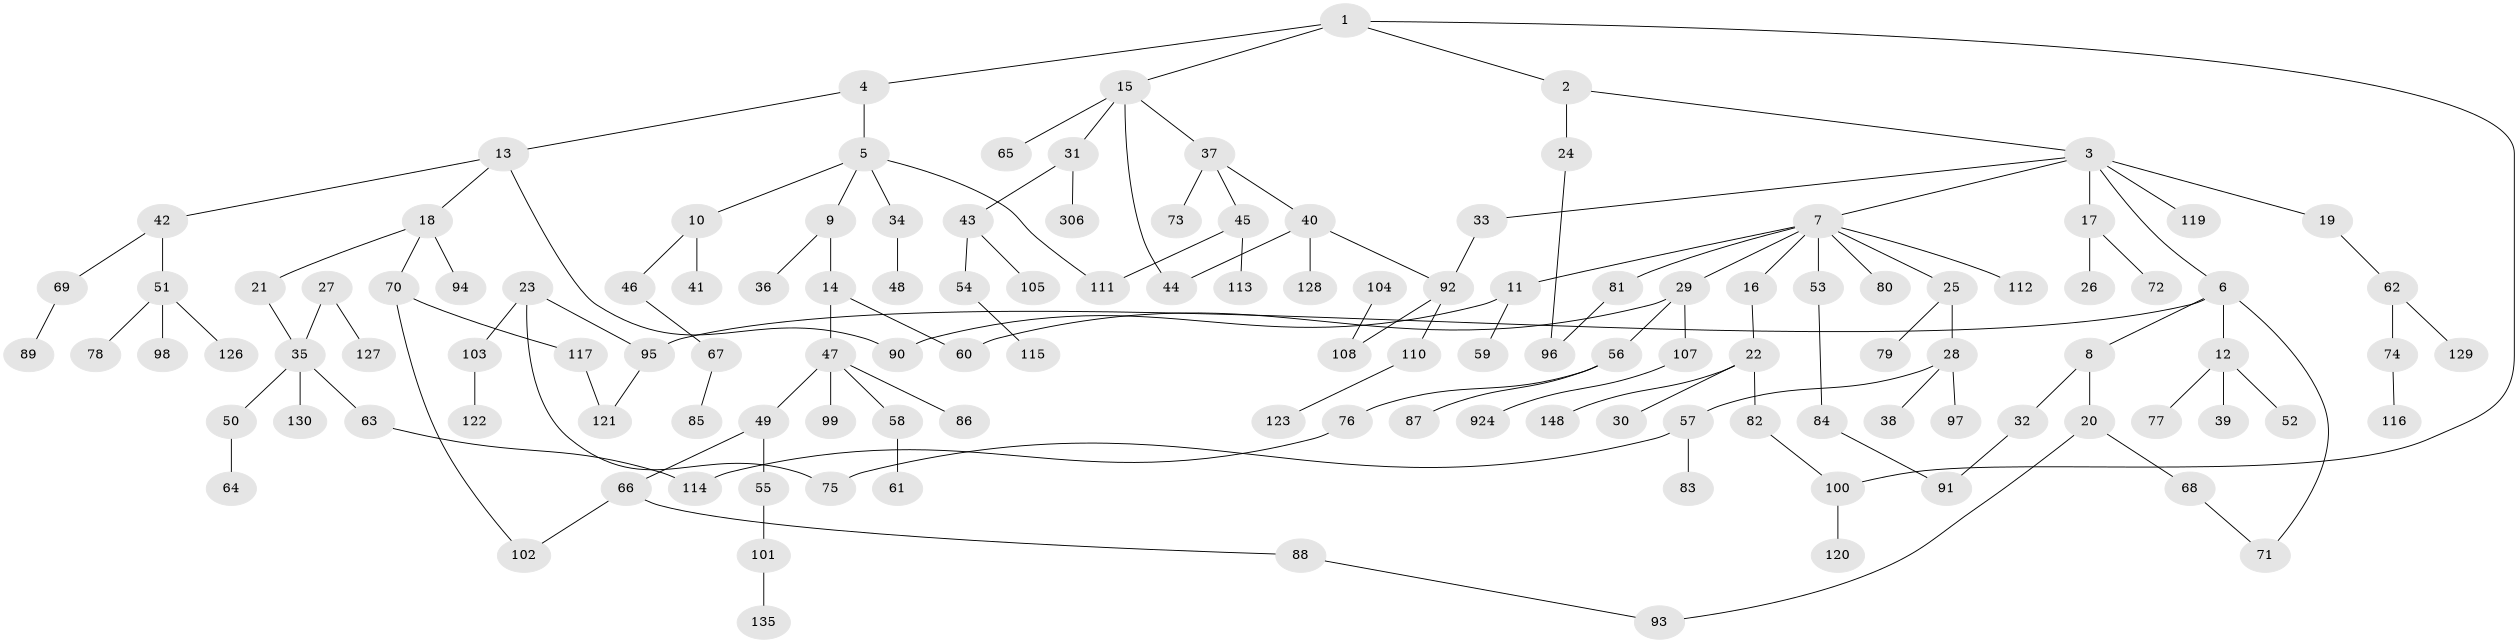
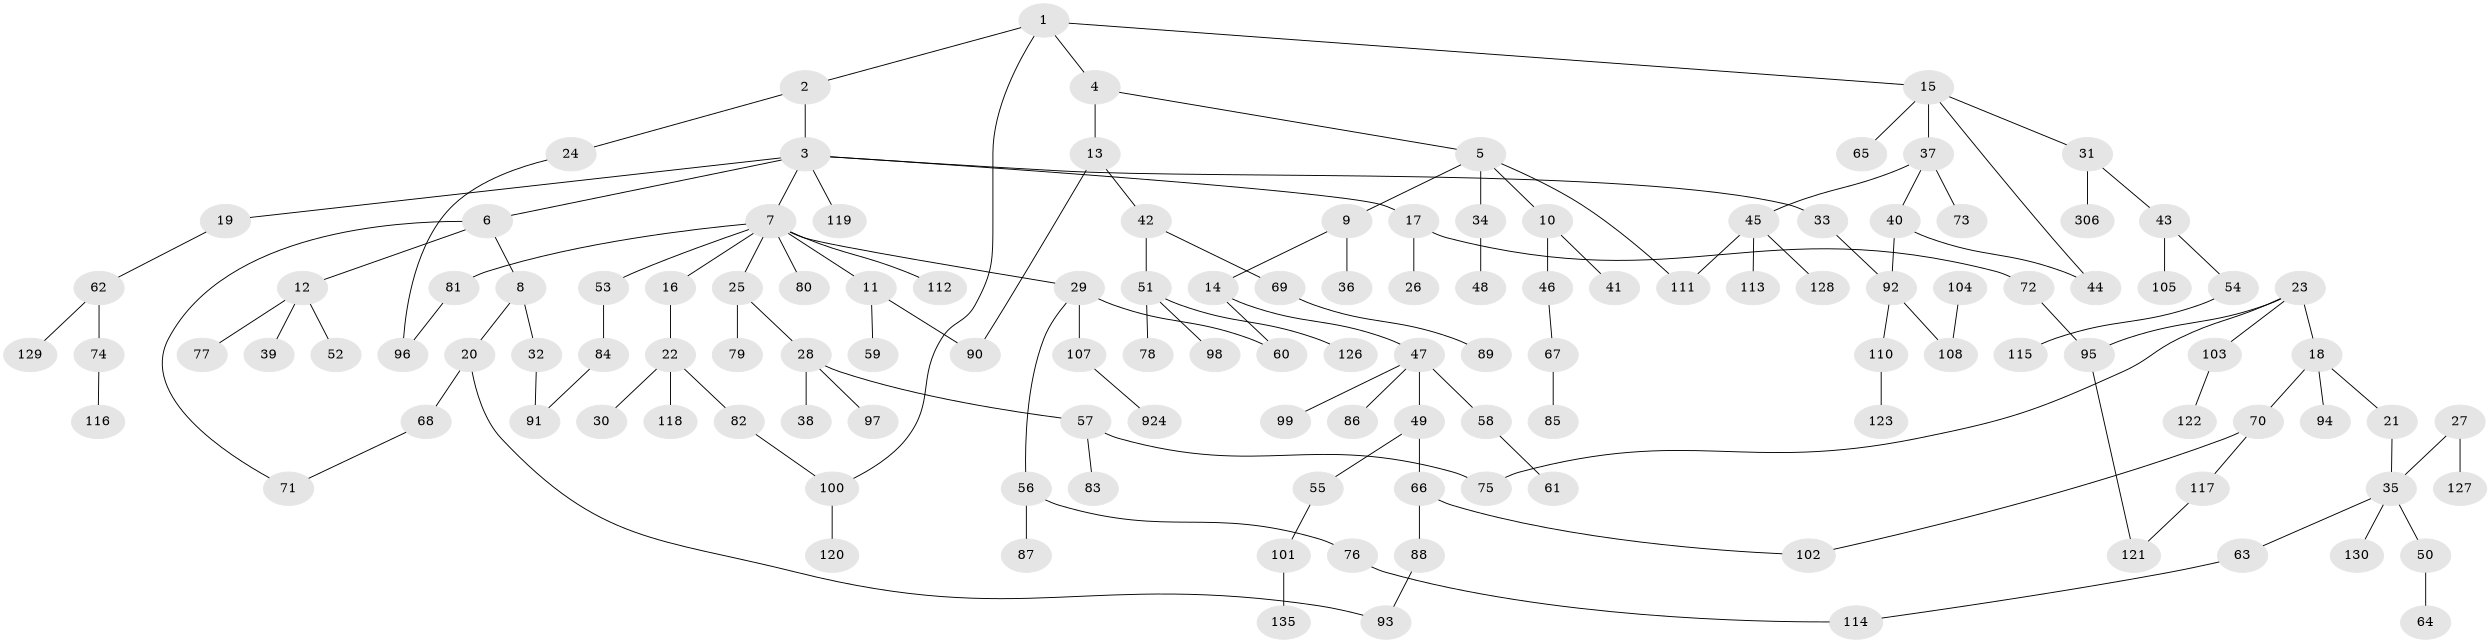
(465, 188) -> (2309, 322)
(1310, 255) -> (1790, 256)
(1475, 323) -> (2059, 322)
(1553, 422) -> (670, 422)
